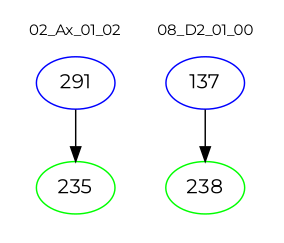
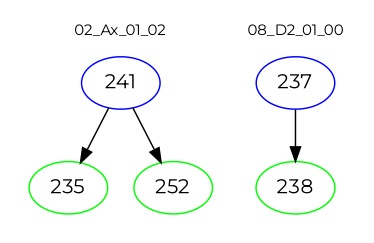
(76, 83) -> (121, 83)
(205, 83) -> (295, 83)
none -> (173, 188)
